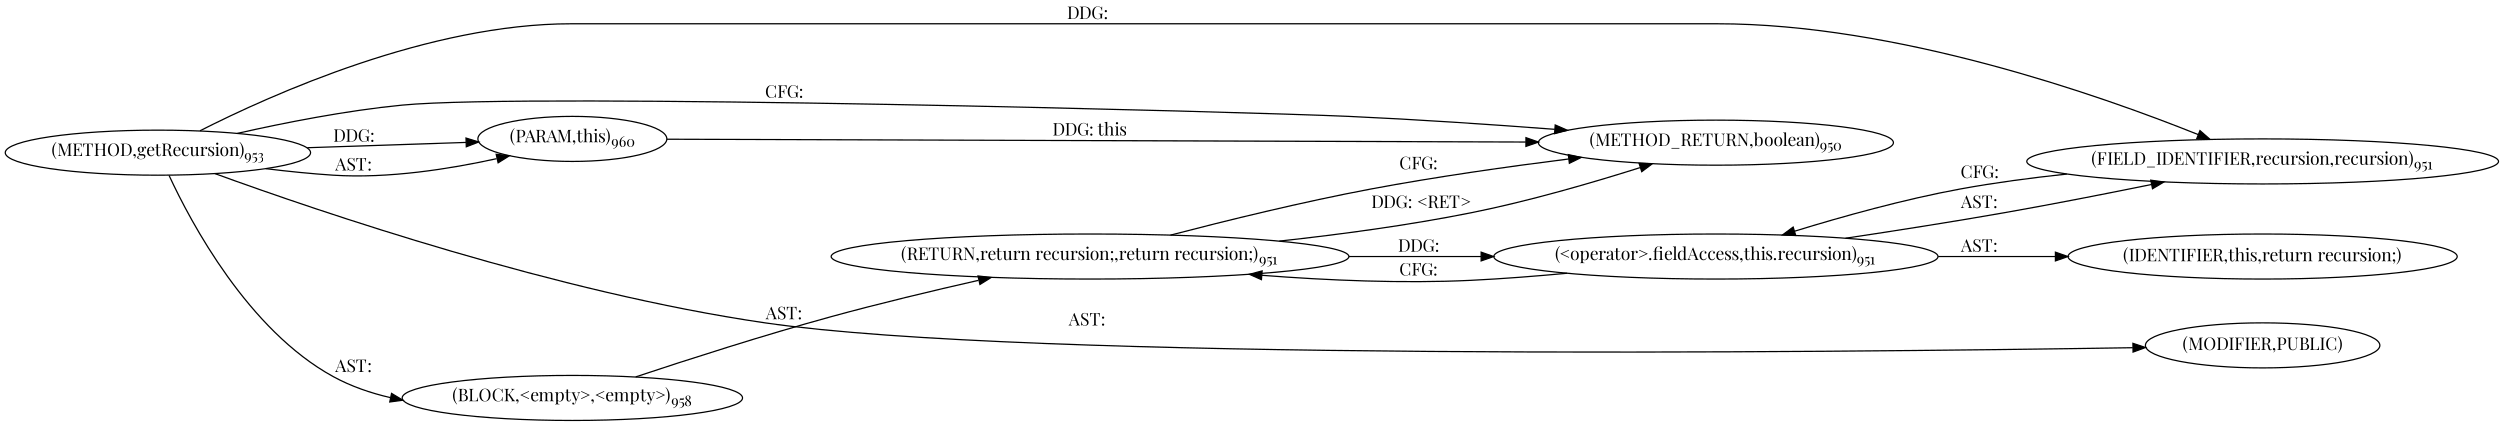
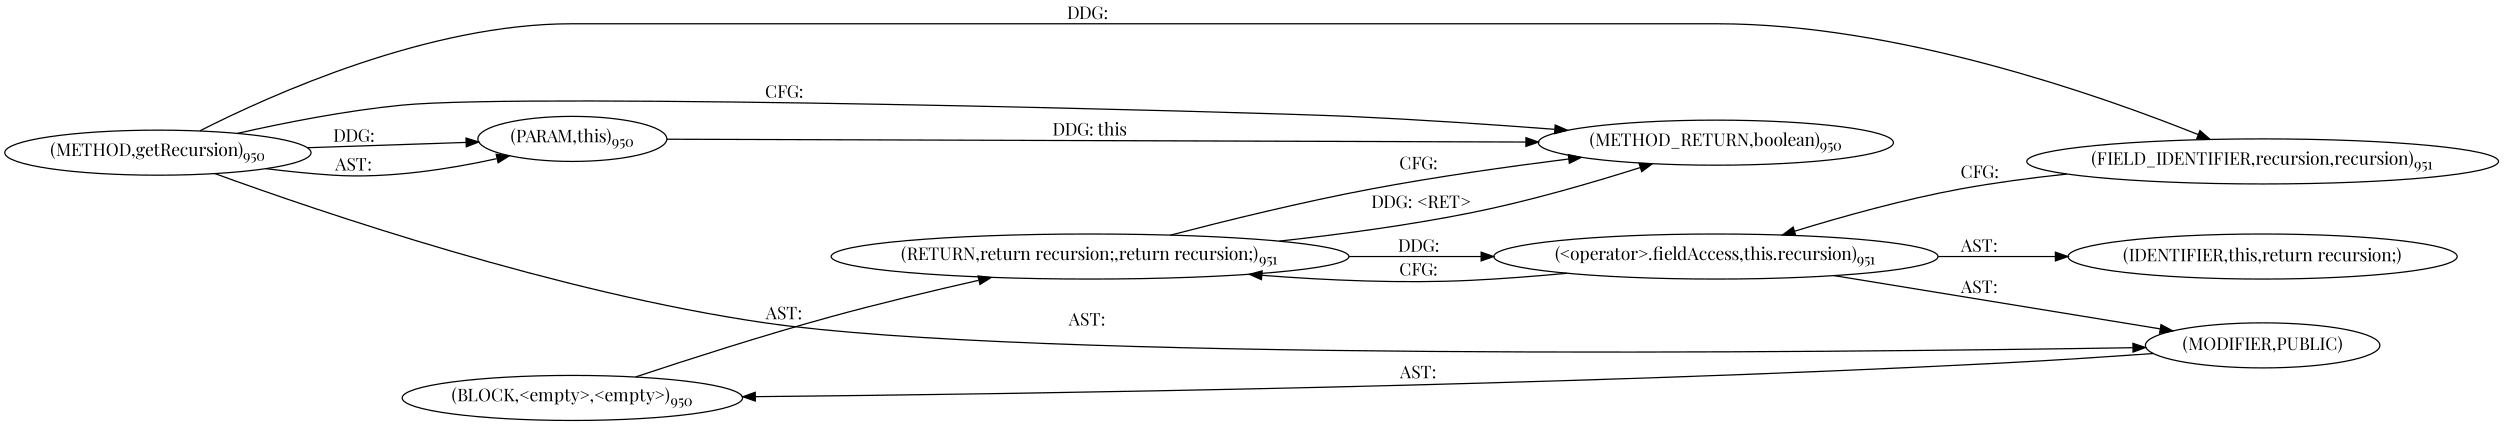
(623, 137) -> (623, 137)
(254, 151) -> (254, 151)
(1999, 214) -> (1997, 302)
(256, 312) -> (1455, 384)
(682, 396) -> (682, 396)
